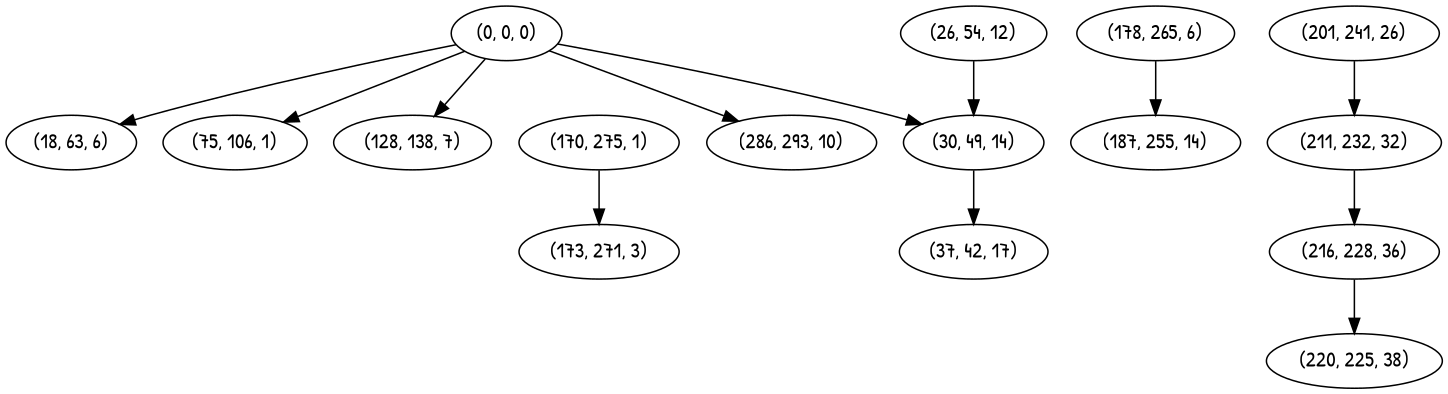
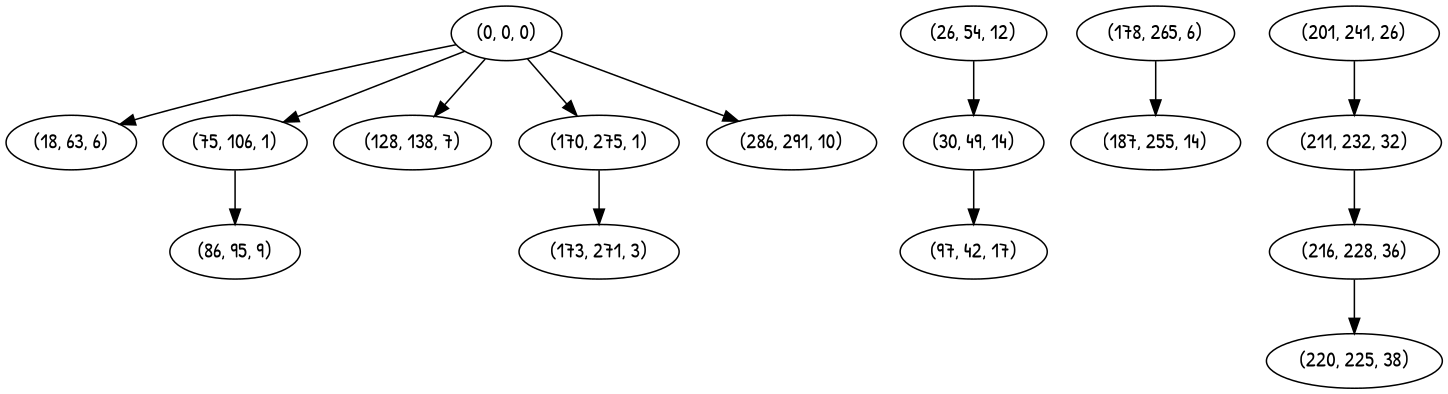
(733, 79) -> (547, 82)
(792, 143) -> (792, 143)
none -> (235, 252)
(974, 252) -> (974, 252)
